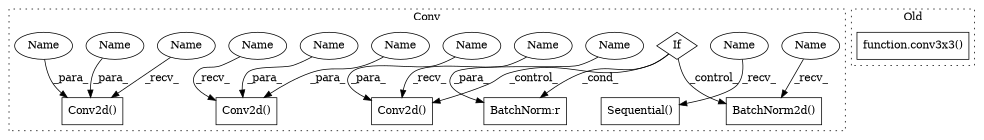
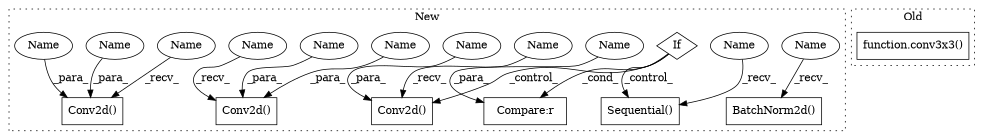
(427, 18) -> (427, 18)
(692, 86) -> (638, 67)
(525, 111) -> (525, 111)
